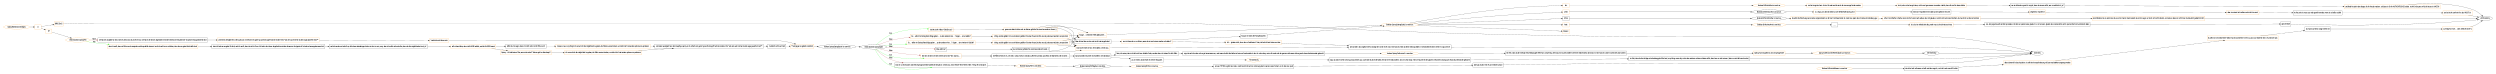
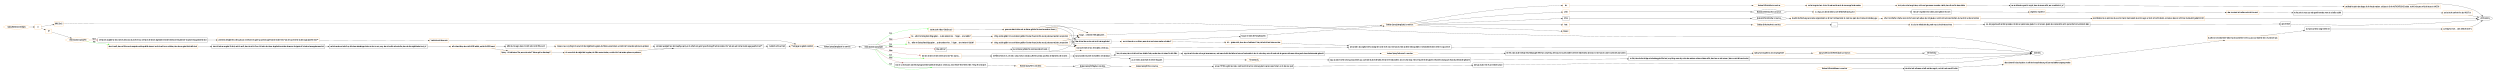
(1932, 12) -> (1932, 12)
